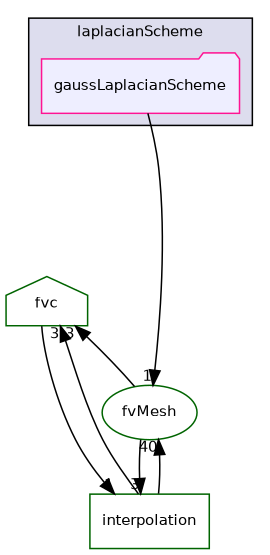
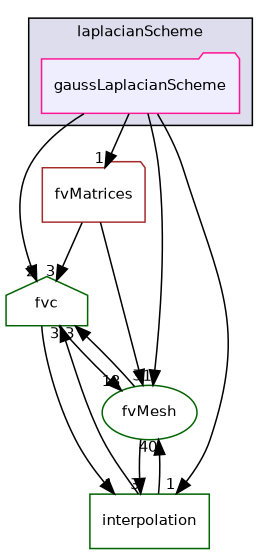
none -> (24, 178)
none -> (94, 195)
none -> (223, 296)
none -> (84, 354)
